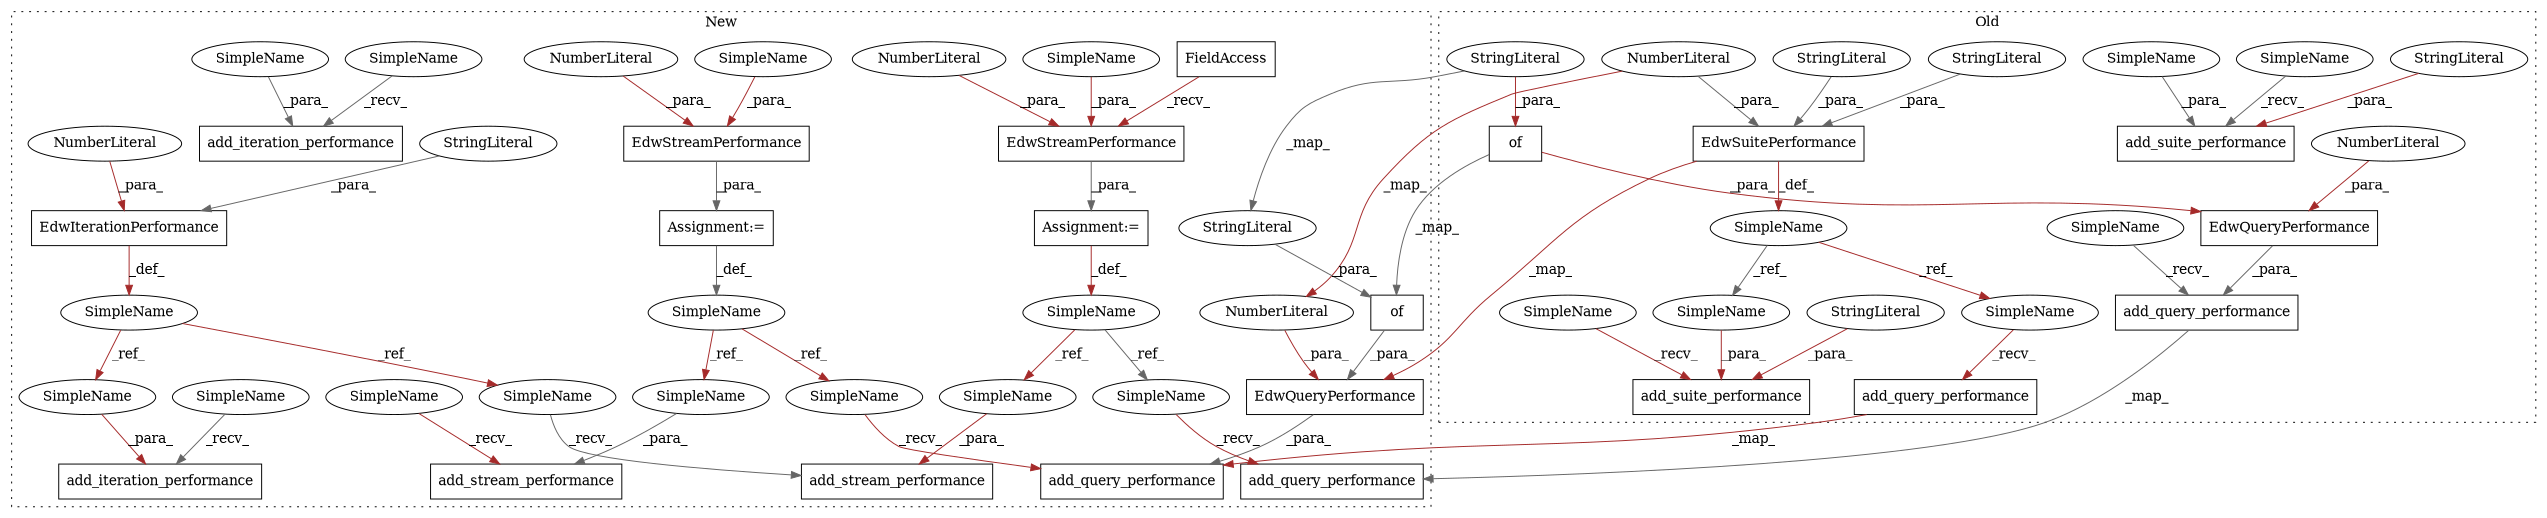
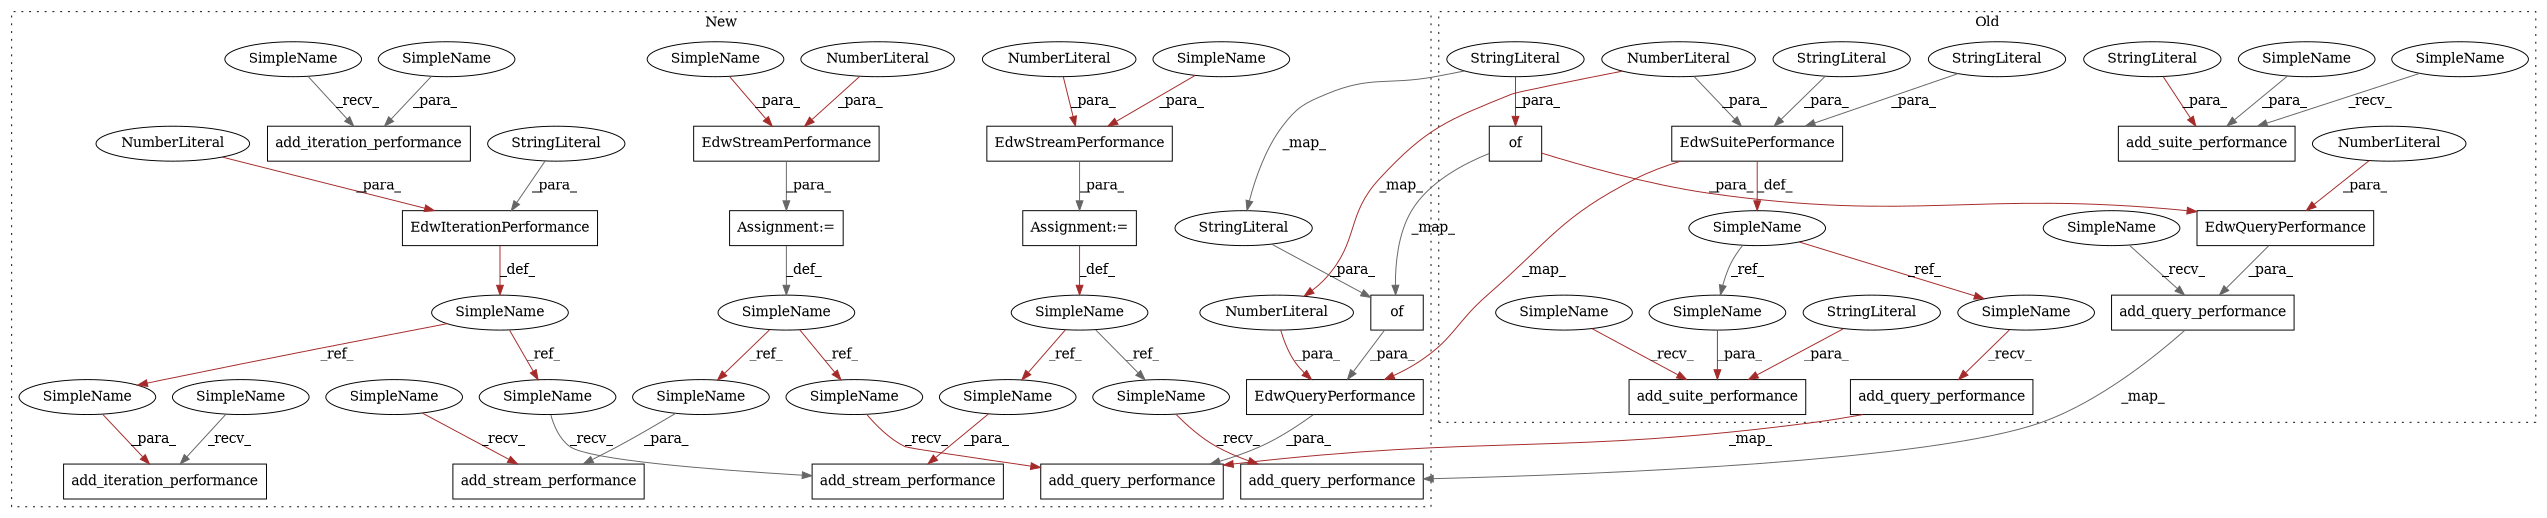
(1226, 59) -> none
